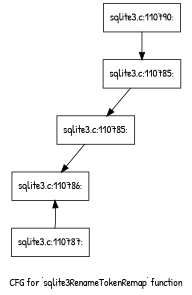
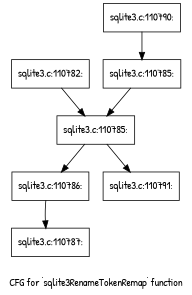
none -> (50, 74)
none -> (141, 186)
(56, 218) -> (45, 210)
